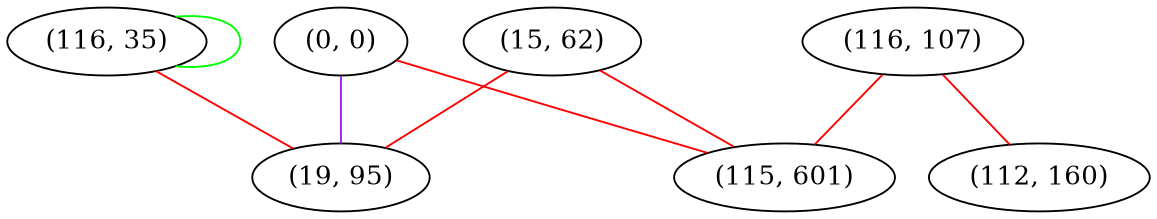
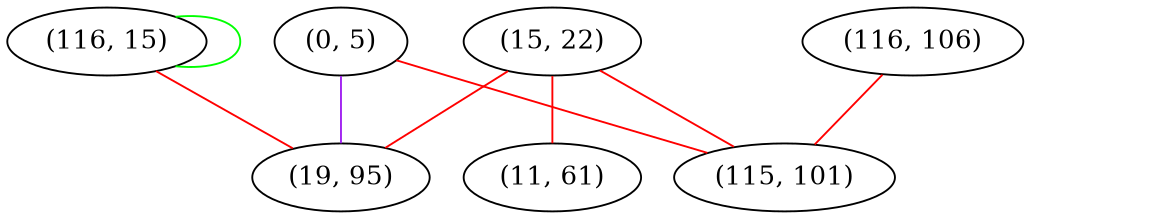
(107, 42) -> (107, 42)
(341, 42) -> (341, 42)
(552, 42) -> (552, 42)
(913, 42) -> (913, 42)
none -> (552, 177)
(785, 177) -> (785, 177)
(1039, 177) -> none
